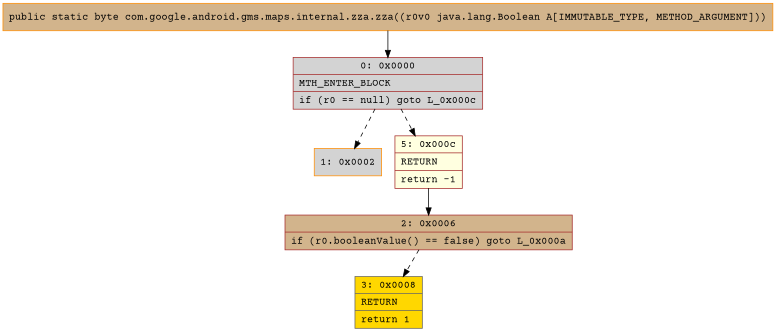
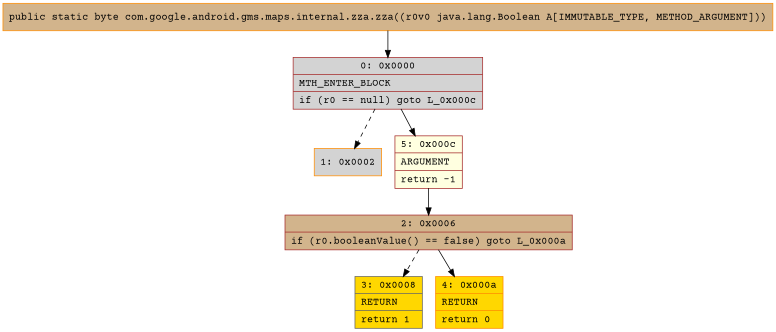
(406, 119) -> (406, 119)
(419, 161) -> (426, 161)
none -> (469, 302)
